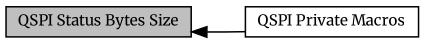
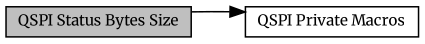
(226, 32) -> (211, 12)
